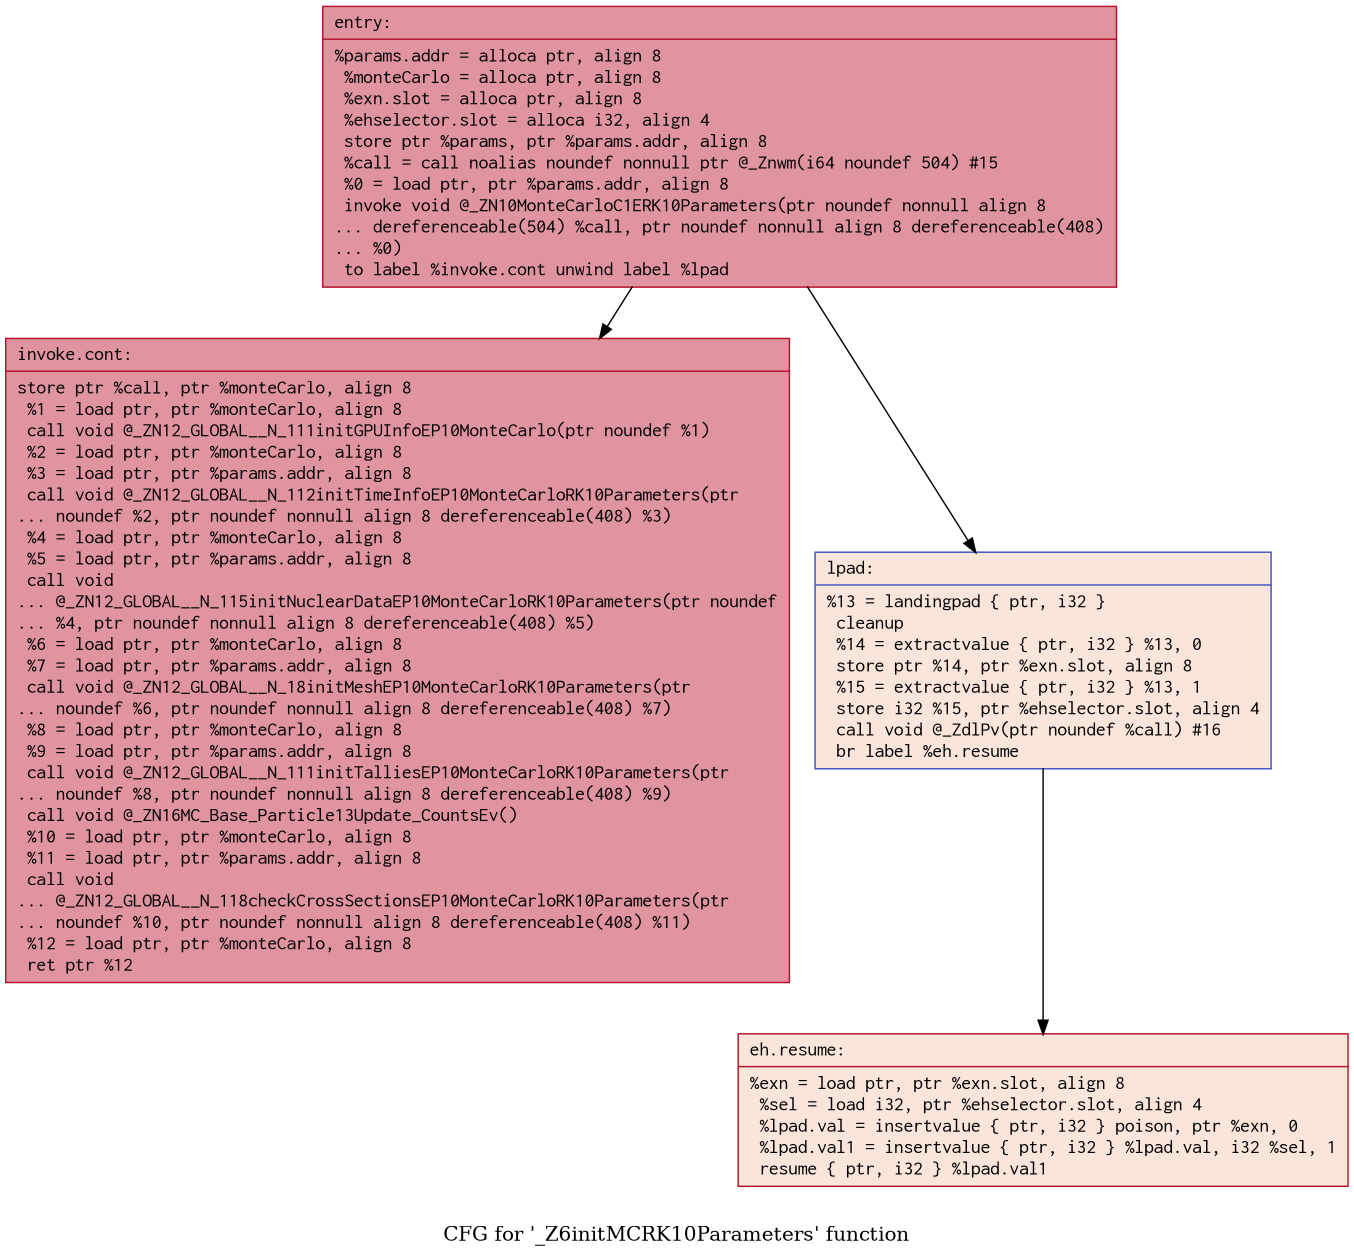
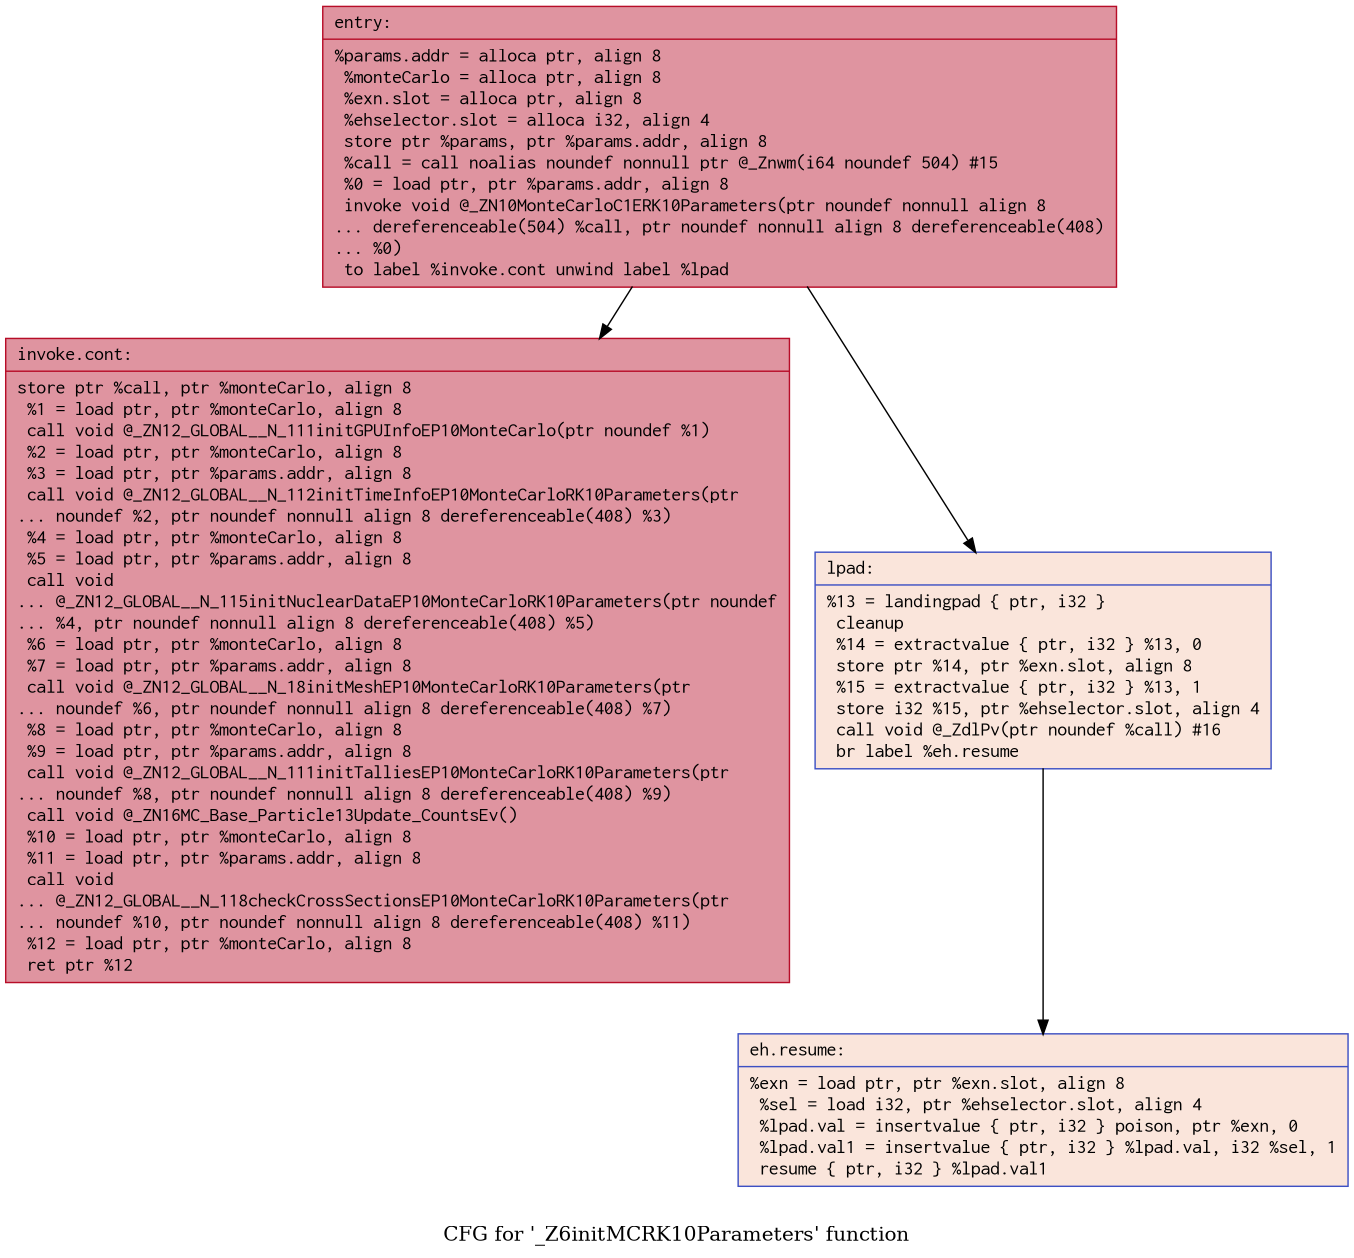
(1043, 1110) -> (1043, 1110)
